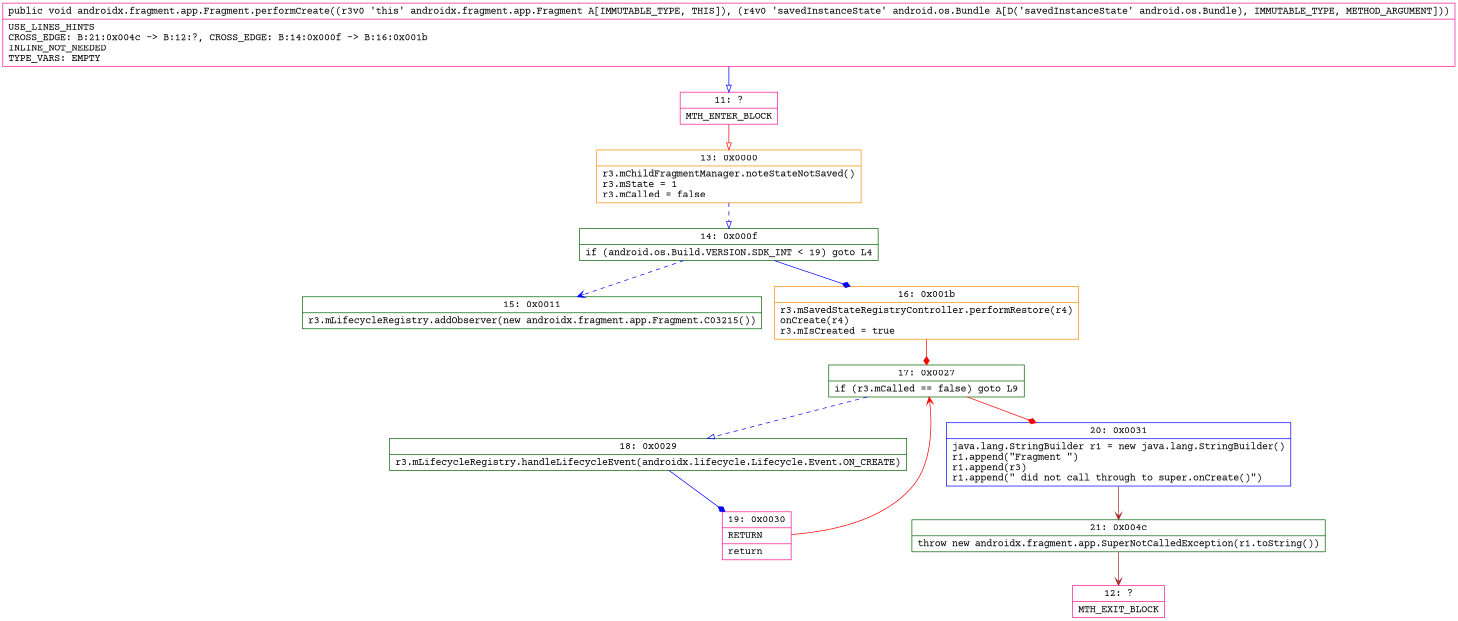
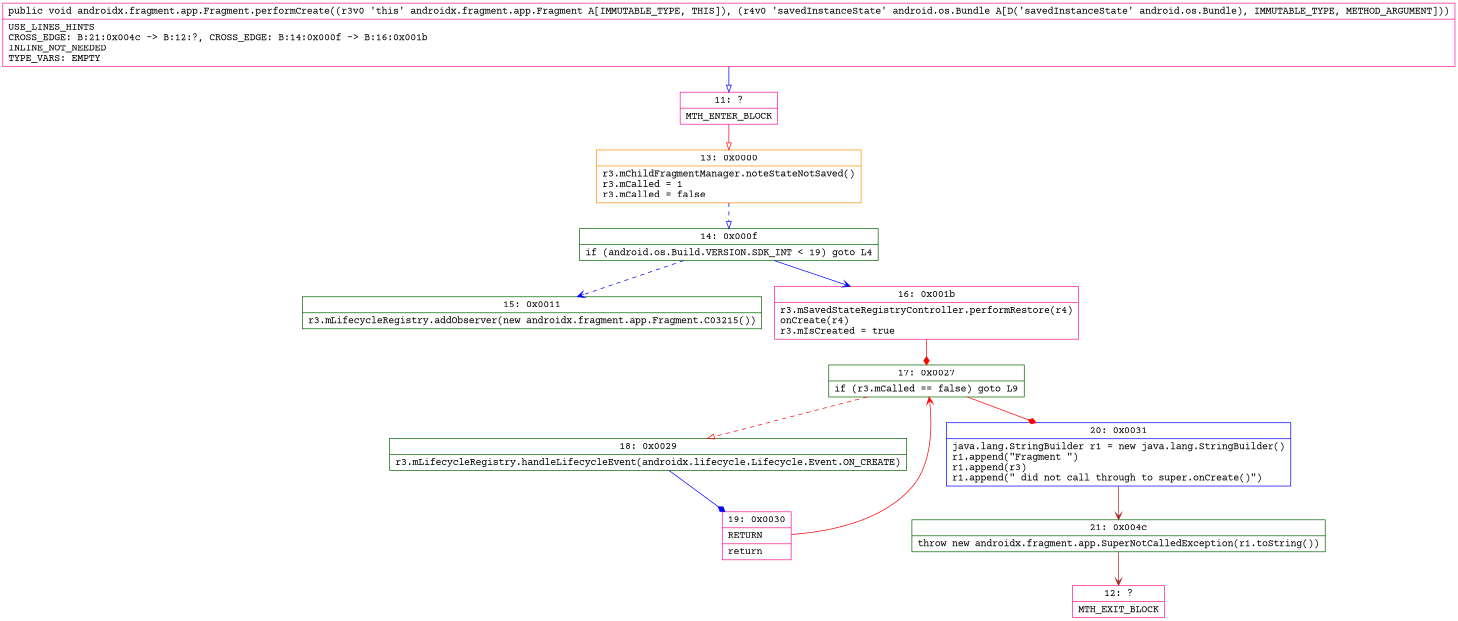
(640, 184) -> (643, 184)
(808, 272) -> (809, 272)
(927, 313) -> (927, 313)
(791, 417) -> (791, 417)
